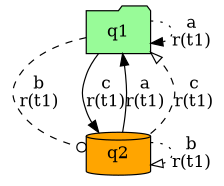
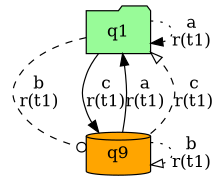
(118, 154) -> (118, 154)
